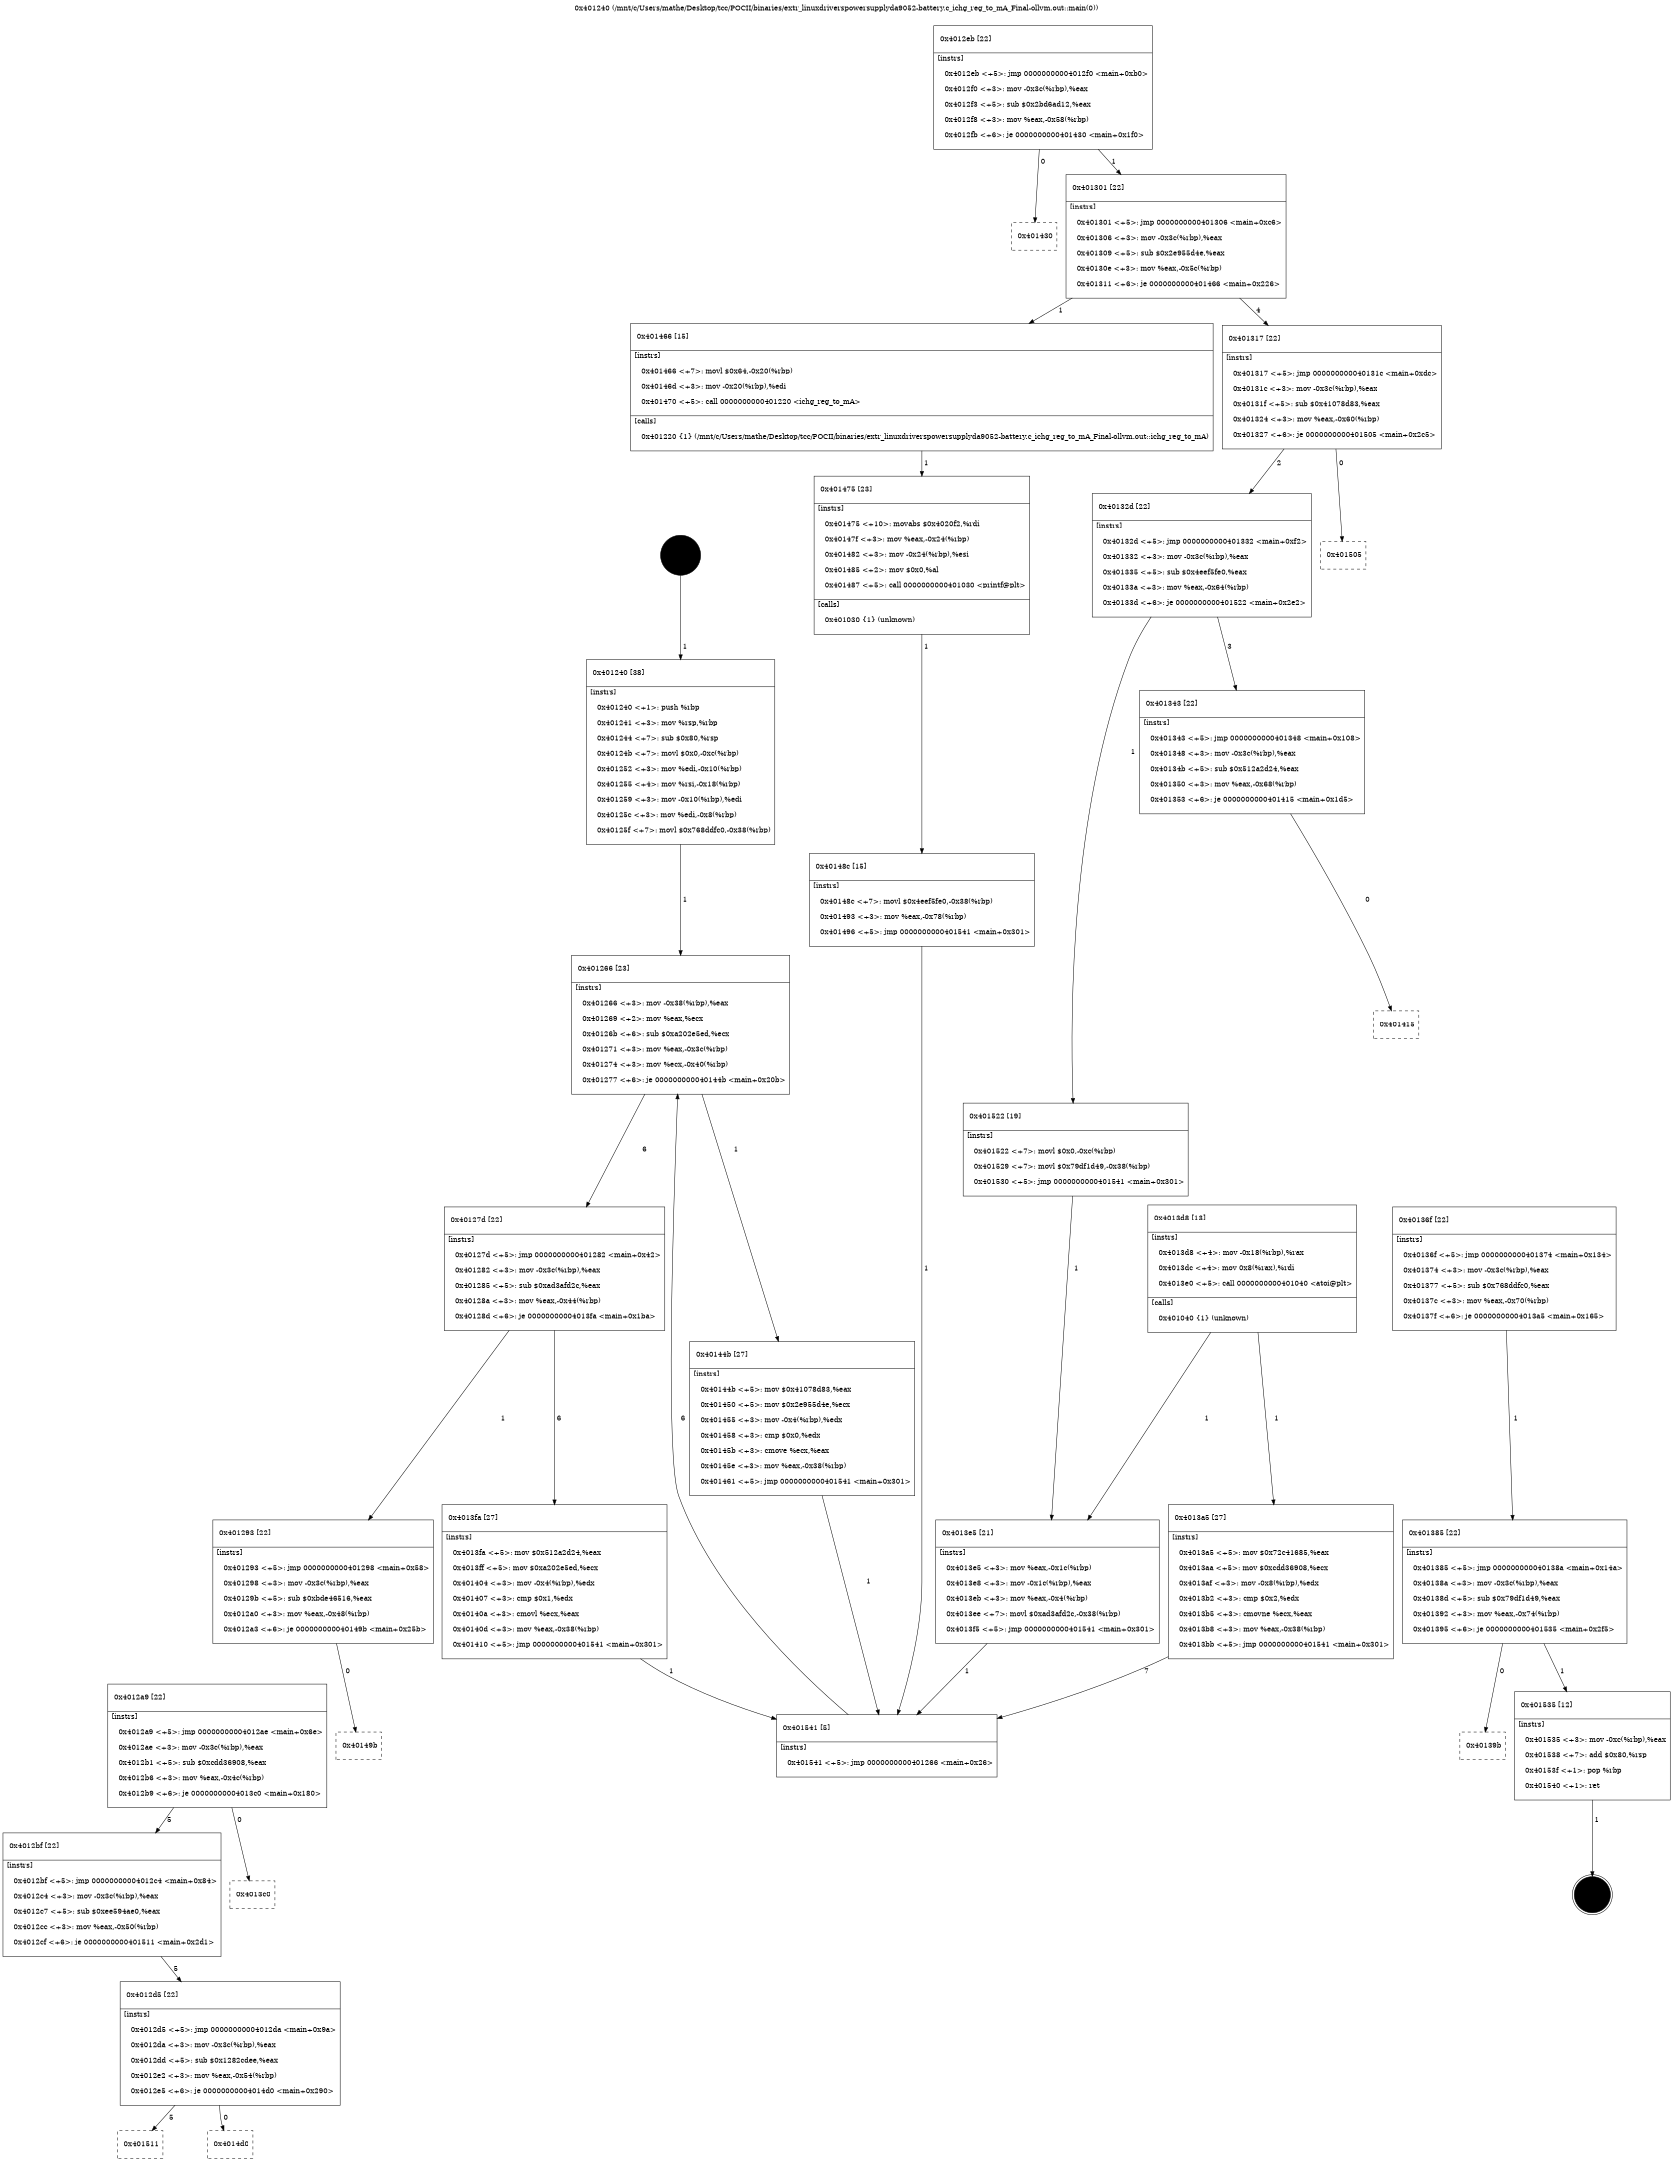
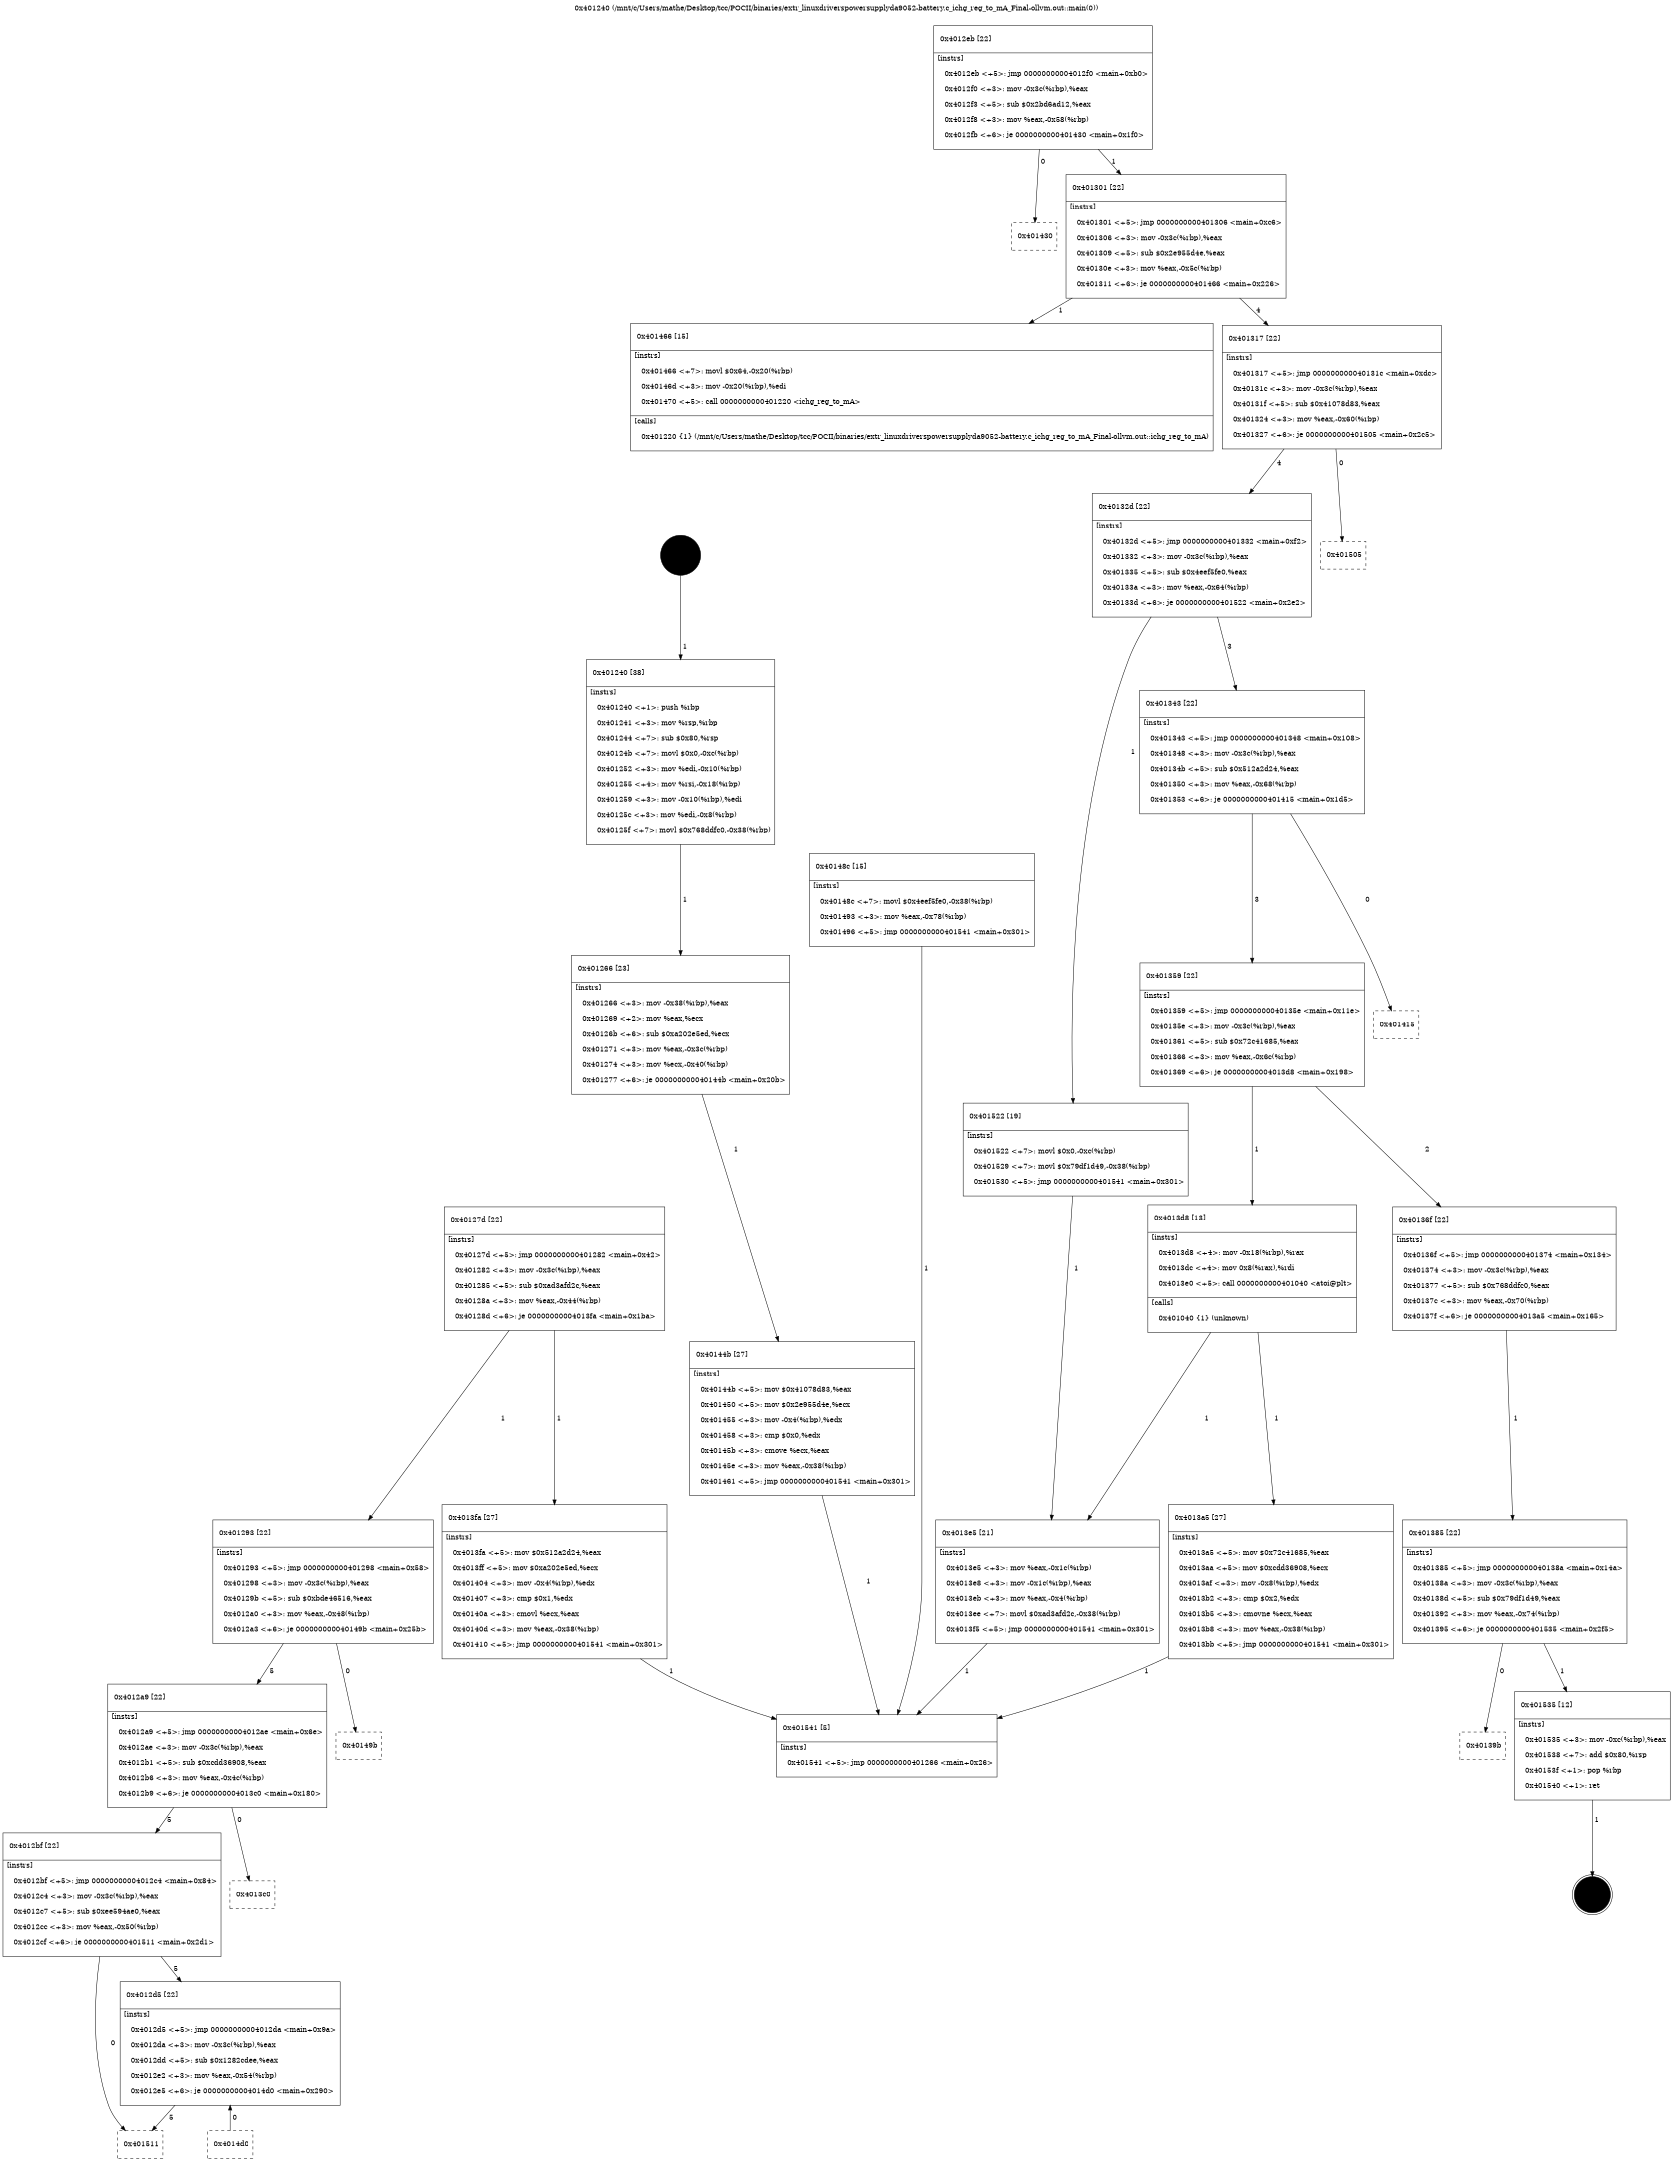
(1278, 464) -> (1278, 464)
(922, 555) -> none
none -> (1252, 1025)
(617, 1148) -> none
(558, 1419) -> (558, 1419)
(672, 1438) -> none
none -> (272, 1662)
(1145, 1671) -> (1145, 1671)
none -> (96, 2044)
(220, 2116) -> (230, 2121)
